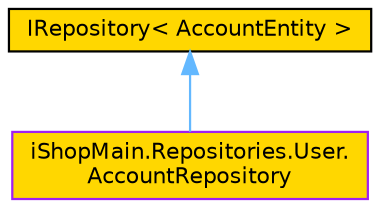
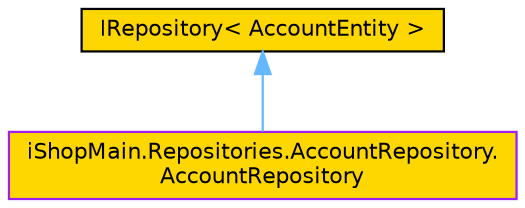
(190, 165) -> (263, 165)
